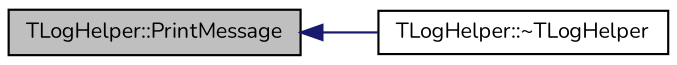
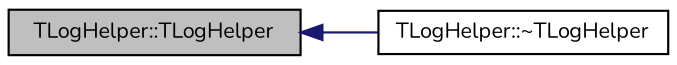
(155, 32) -> (155, 32)
